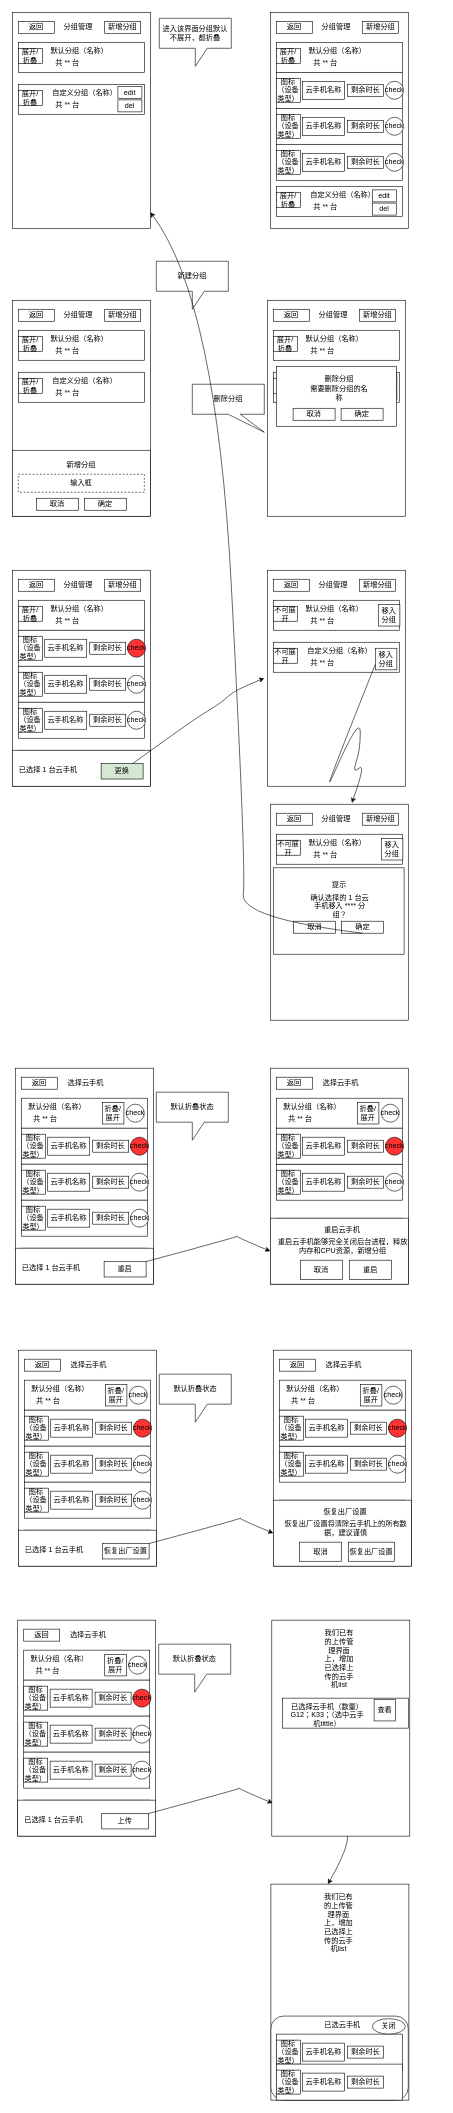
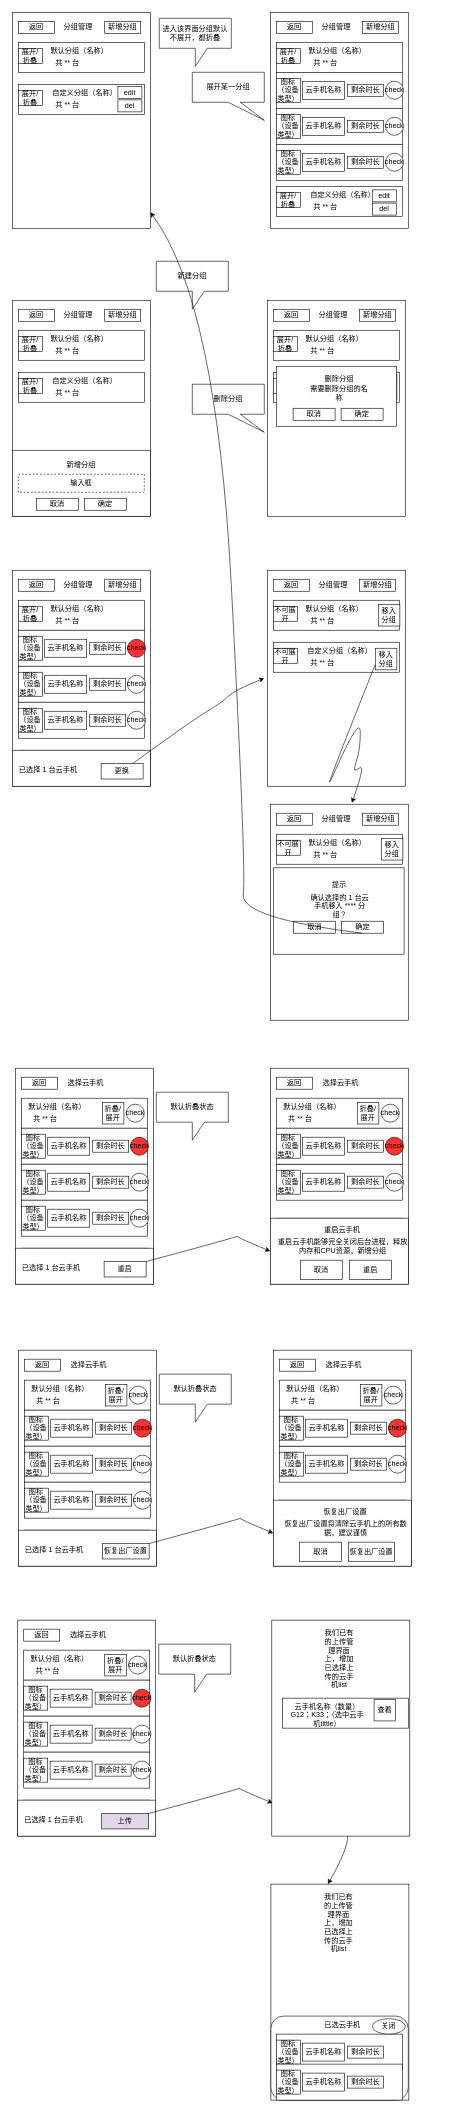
none -> (228, 96)
(122, 771) -> (122, 771)
(327, 1707) -> (327, 1707)
(125, 1821) -> (125, 1821)
